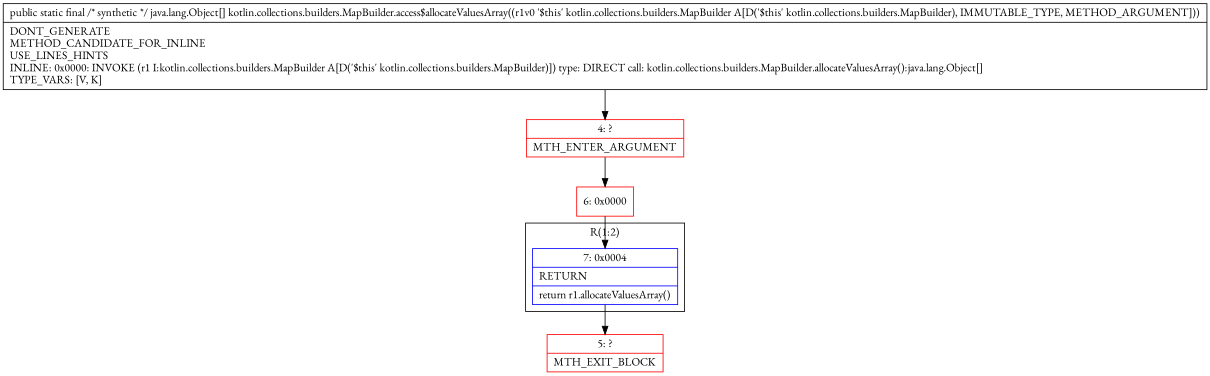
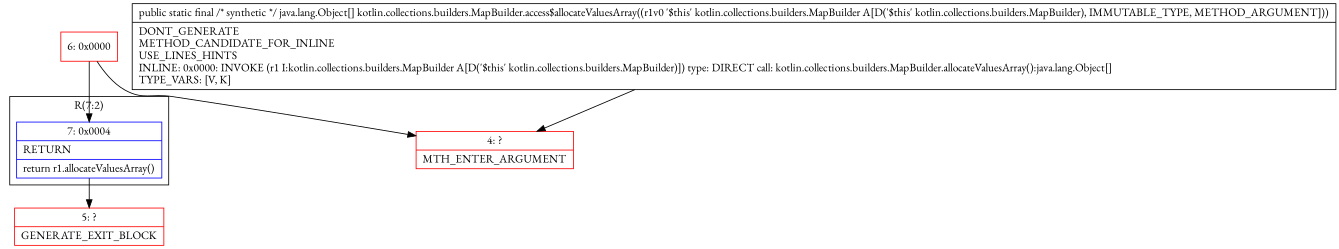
(605, 168) -> (246, 108)
(605, 232) -> (89, 106)
(605, 362) -> (89, 236)
